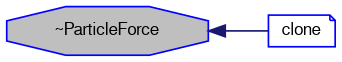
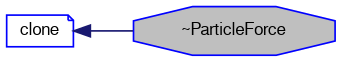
(247, 31) -> (112, 31)
